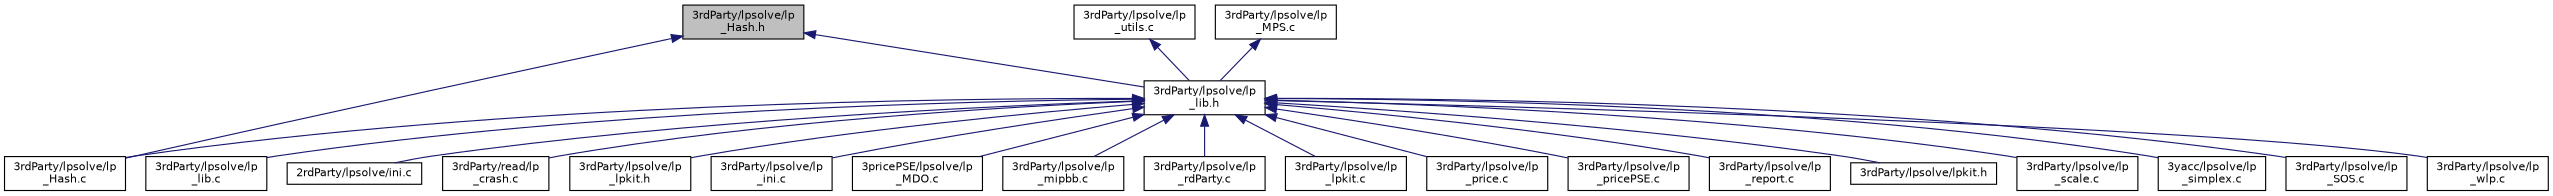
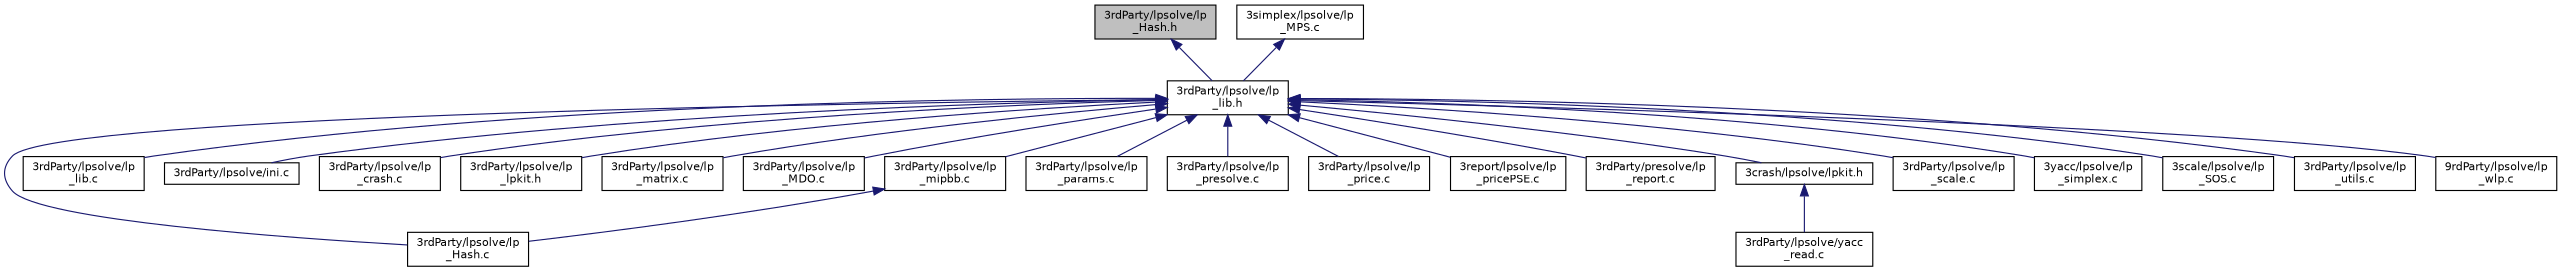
(1276, 22) -> (1300, 22)
(1174, 64) -> (1798, 112)
(398, 98) -> (701, 219)
(354, 174) -> (232, 174)
(496, 174) -> (380, 174)
(772, 174) -> (663, 174)
(917, 174) -> (804, 174)
(1205, 174) -> (1086, 174)
(1346, 174) -> (1228, 174)
(1629, 174) -> (1508, 174)
(1770, 174) -> (1651, 174)
(1924, 174) -> (1804, 174)
(2346, 174) -> (2218, 174)
(2488, 174) -> (2496, 174)
none -> (1804, 249)
